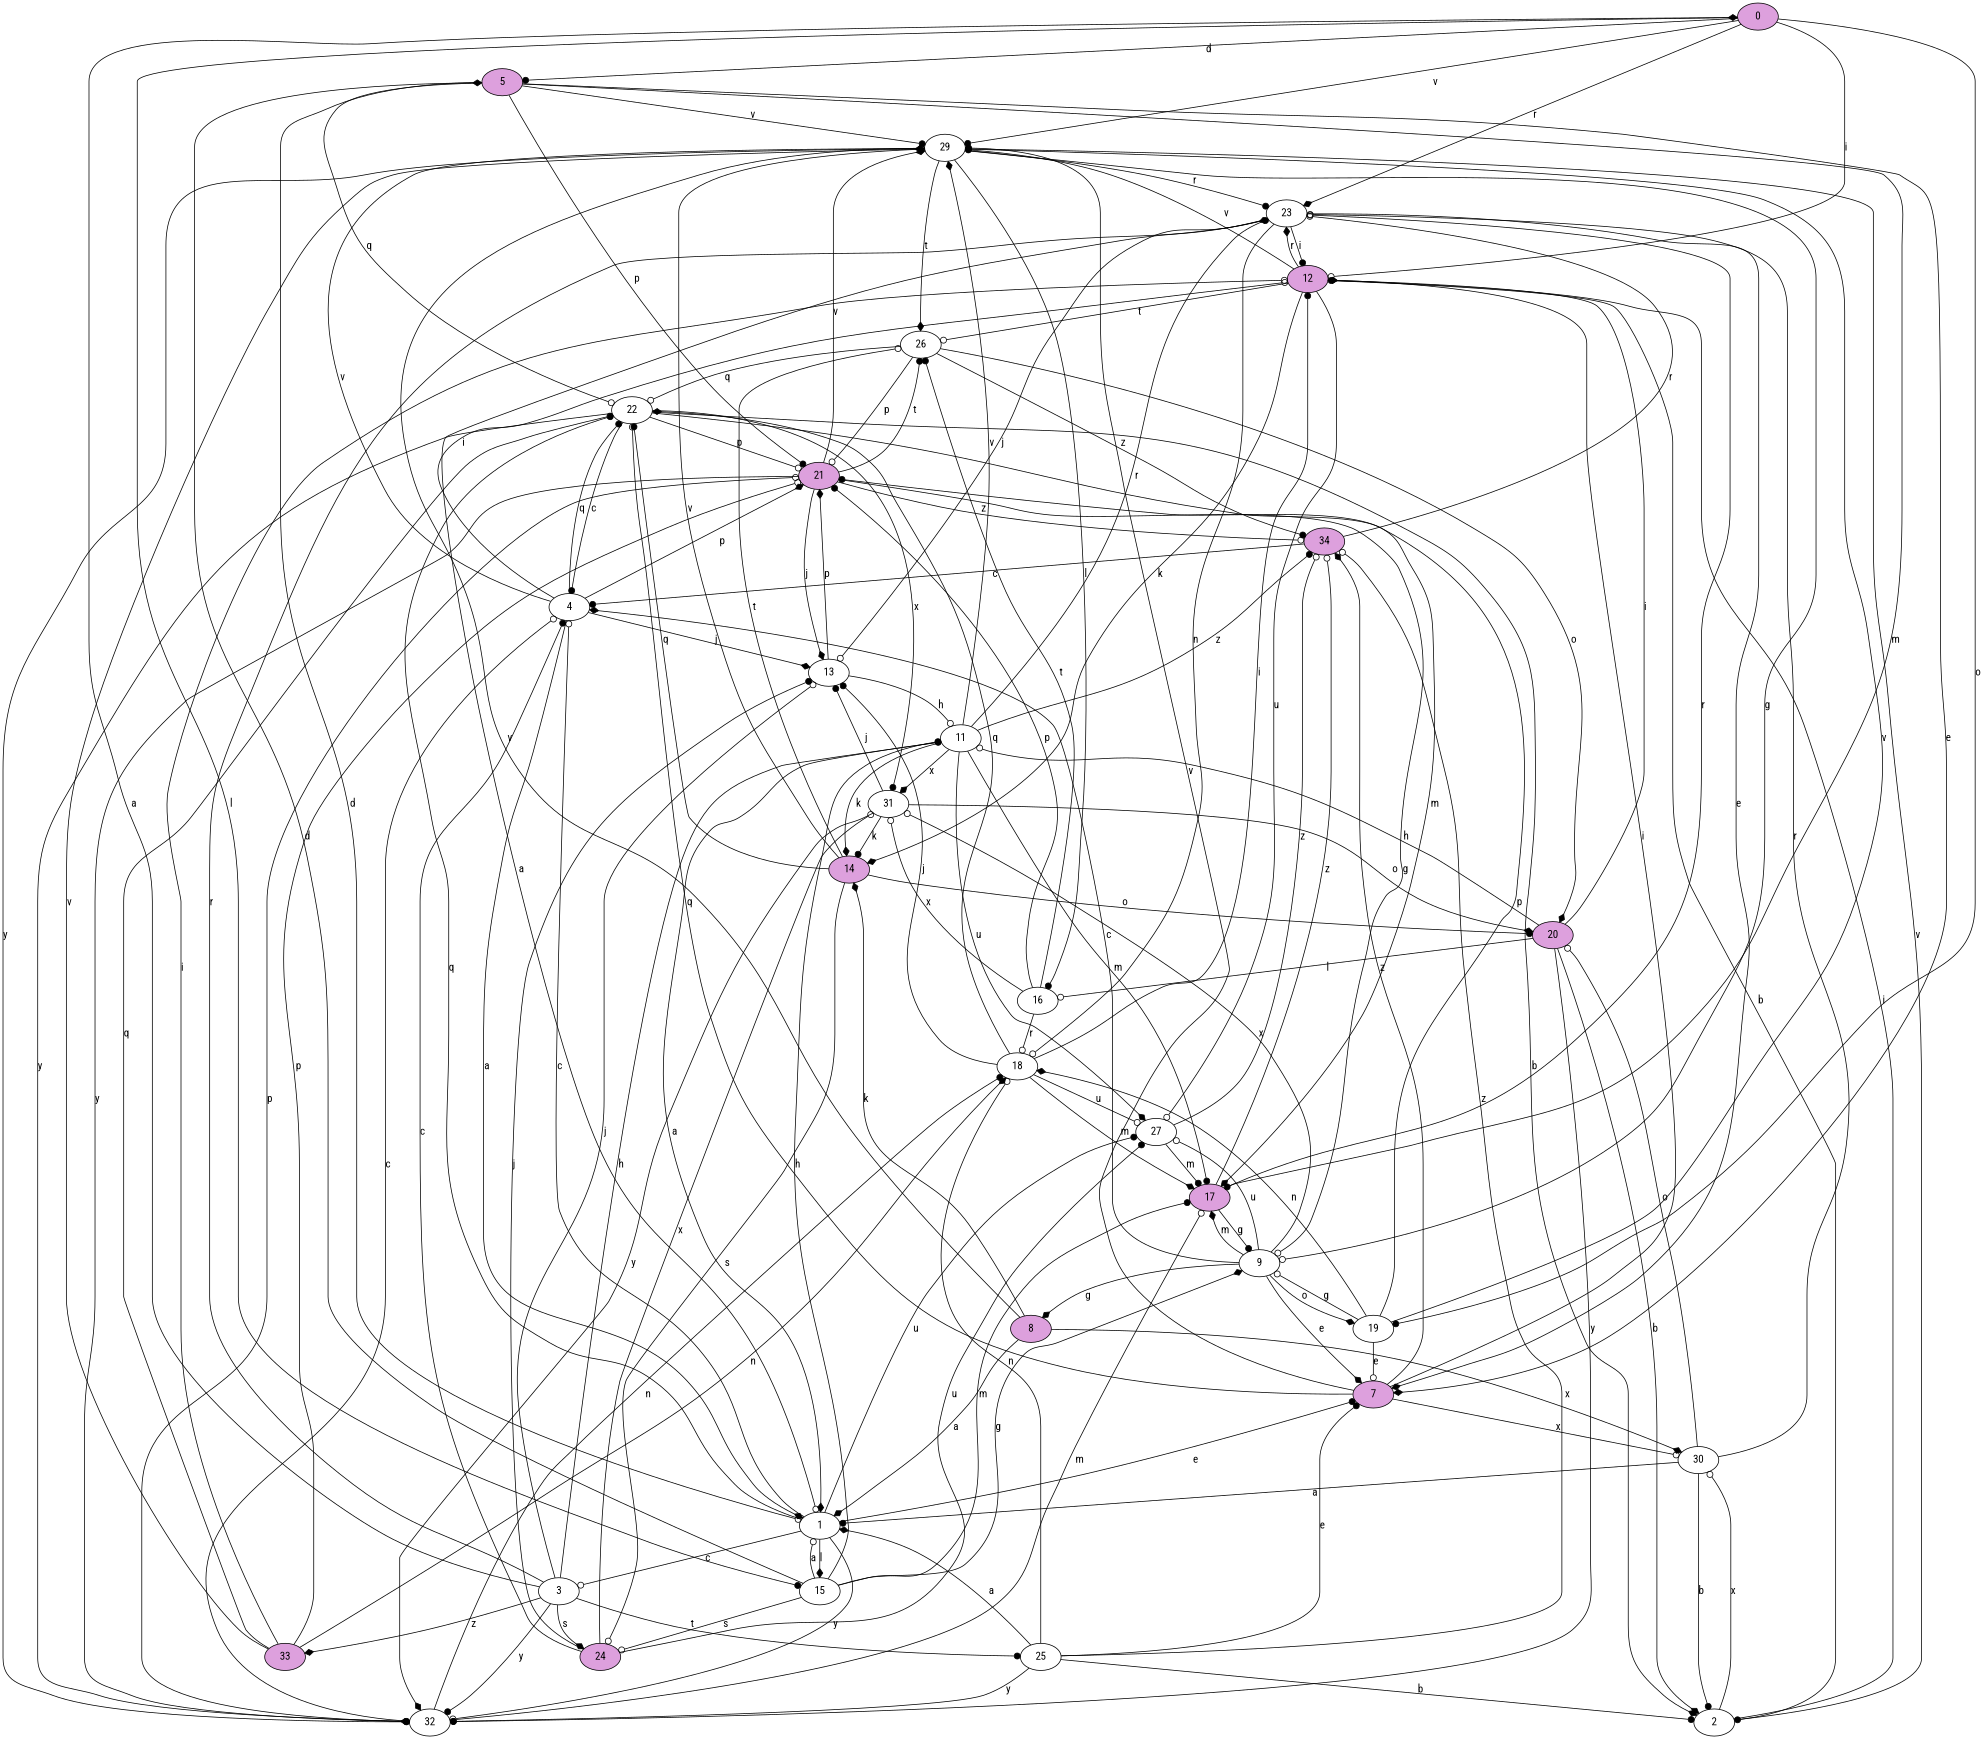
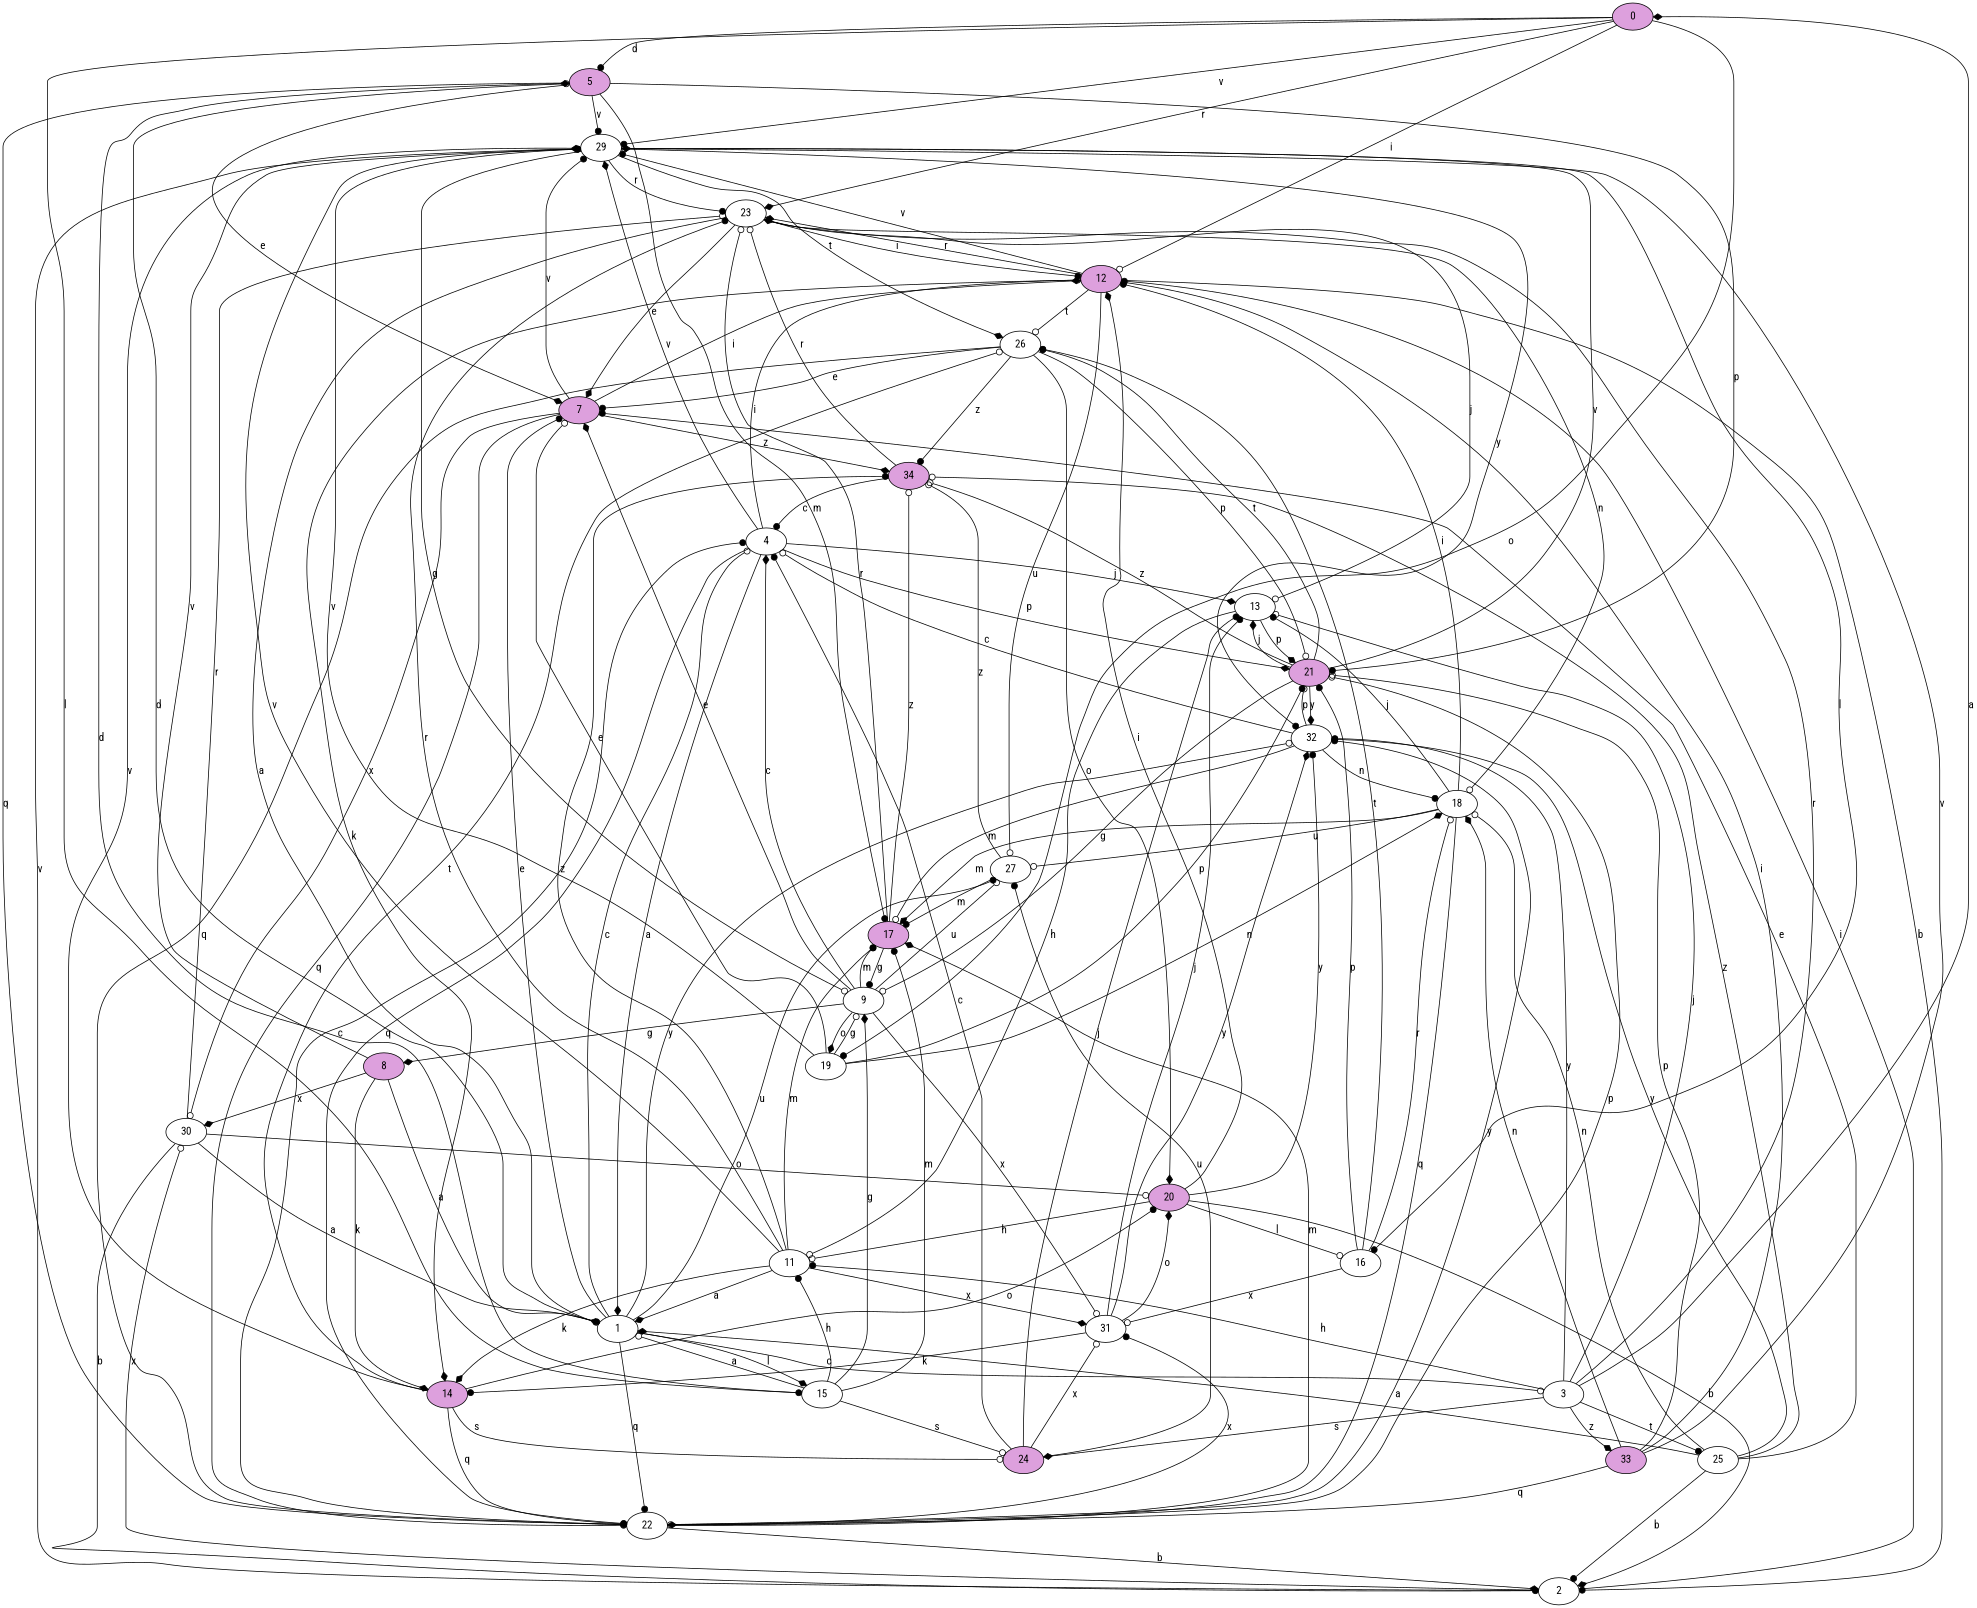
none -> (804, 381)
(354, 859) -> (156, 625)
(988, 977) -> none
(1225, 1241) -> (861, 967)
